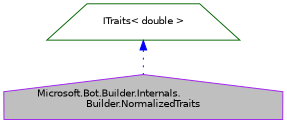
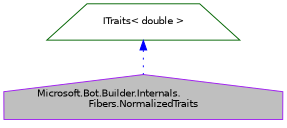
(143, 99) -> (143, 99)
